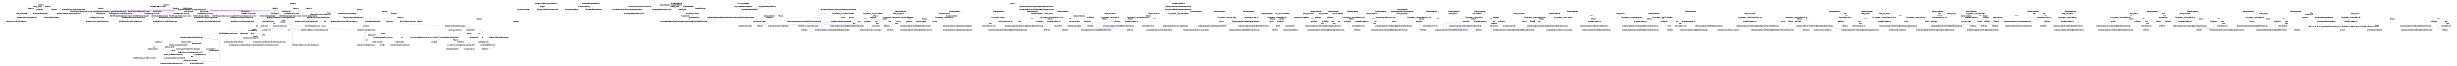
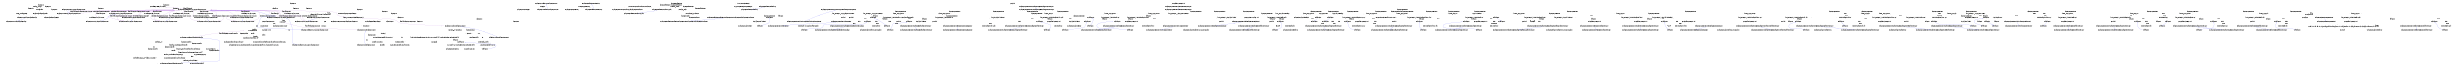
(1998, 18) -> (1998, 18)
(1006, 22) -> none
(1509, 26) -> none
